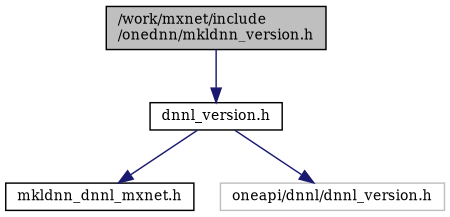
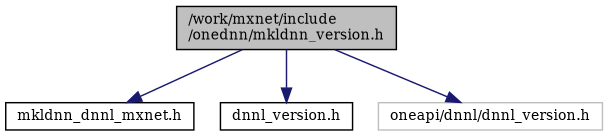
(164, 152) -> (191, 73)
(268, 152) -> (391, 73)
